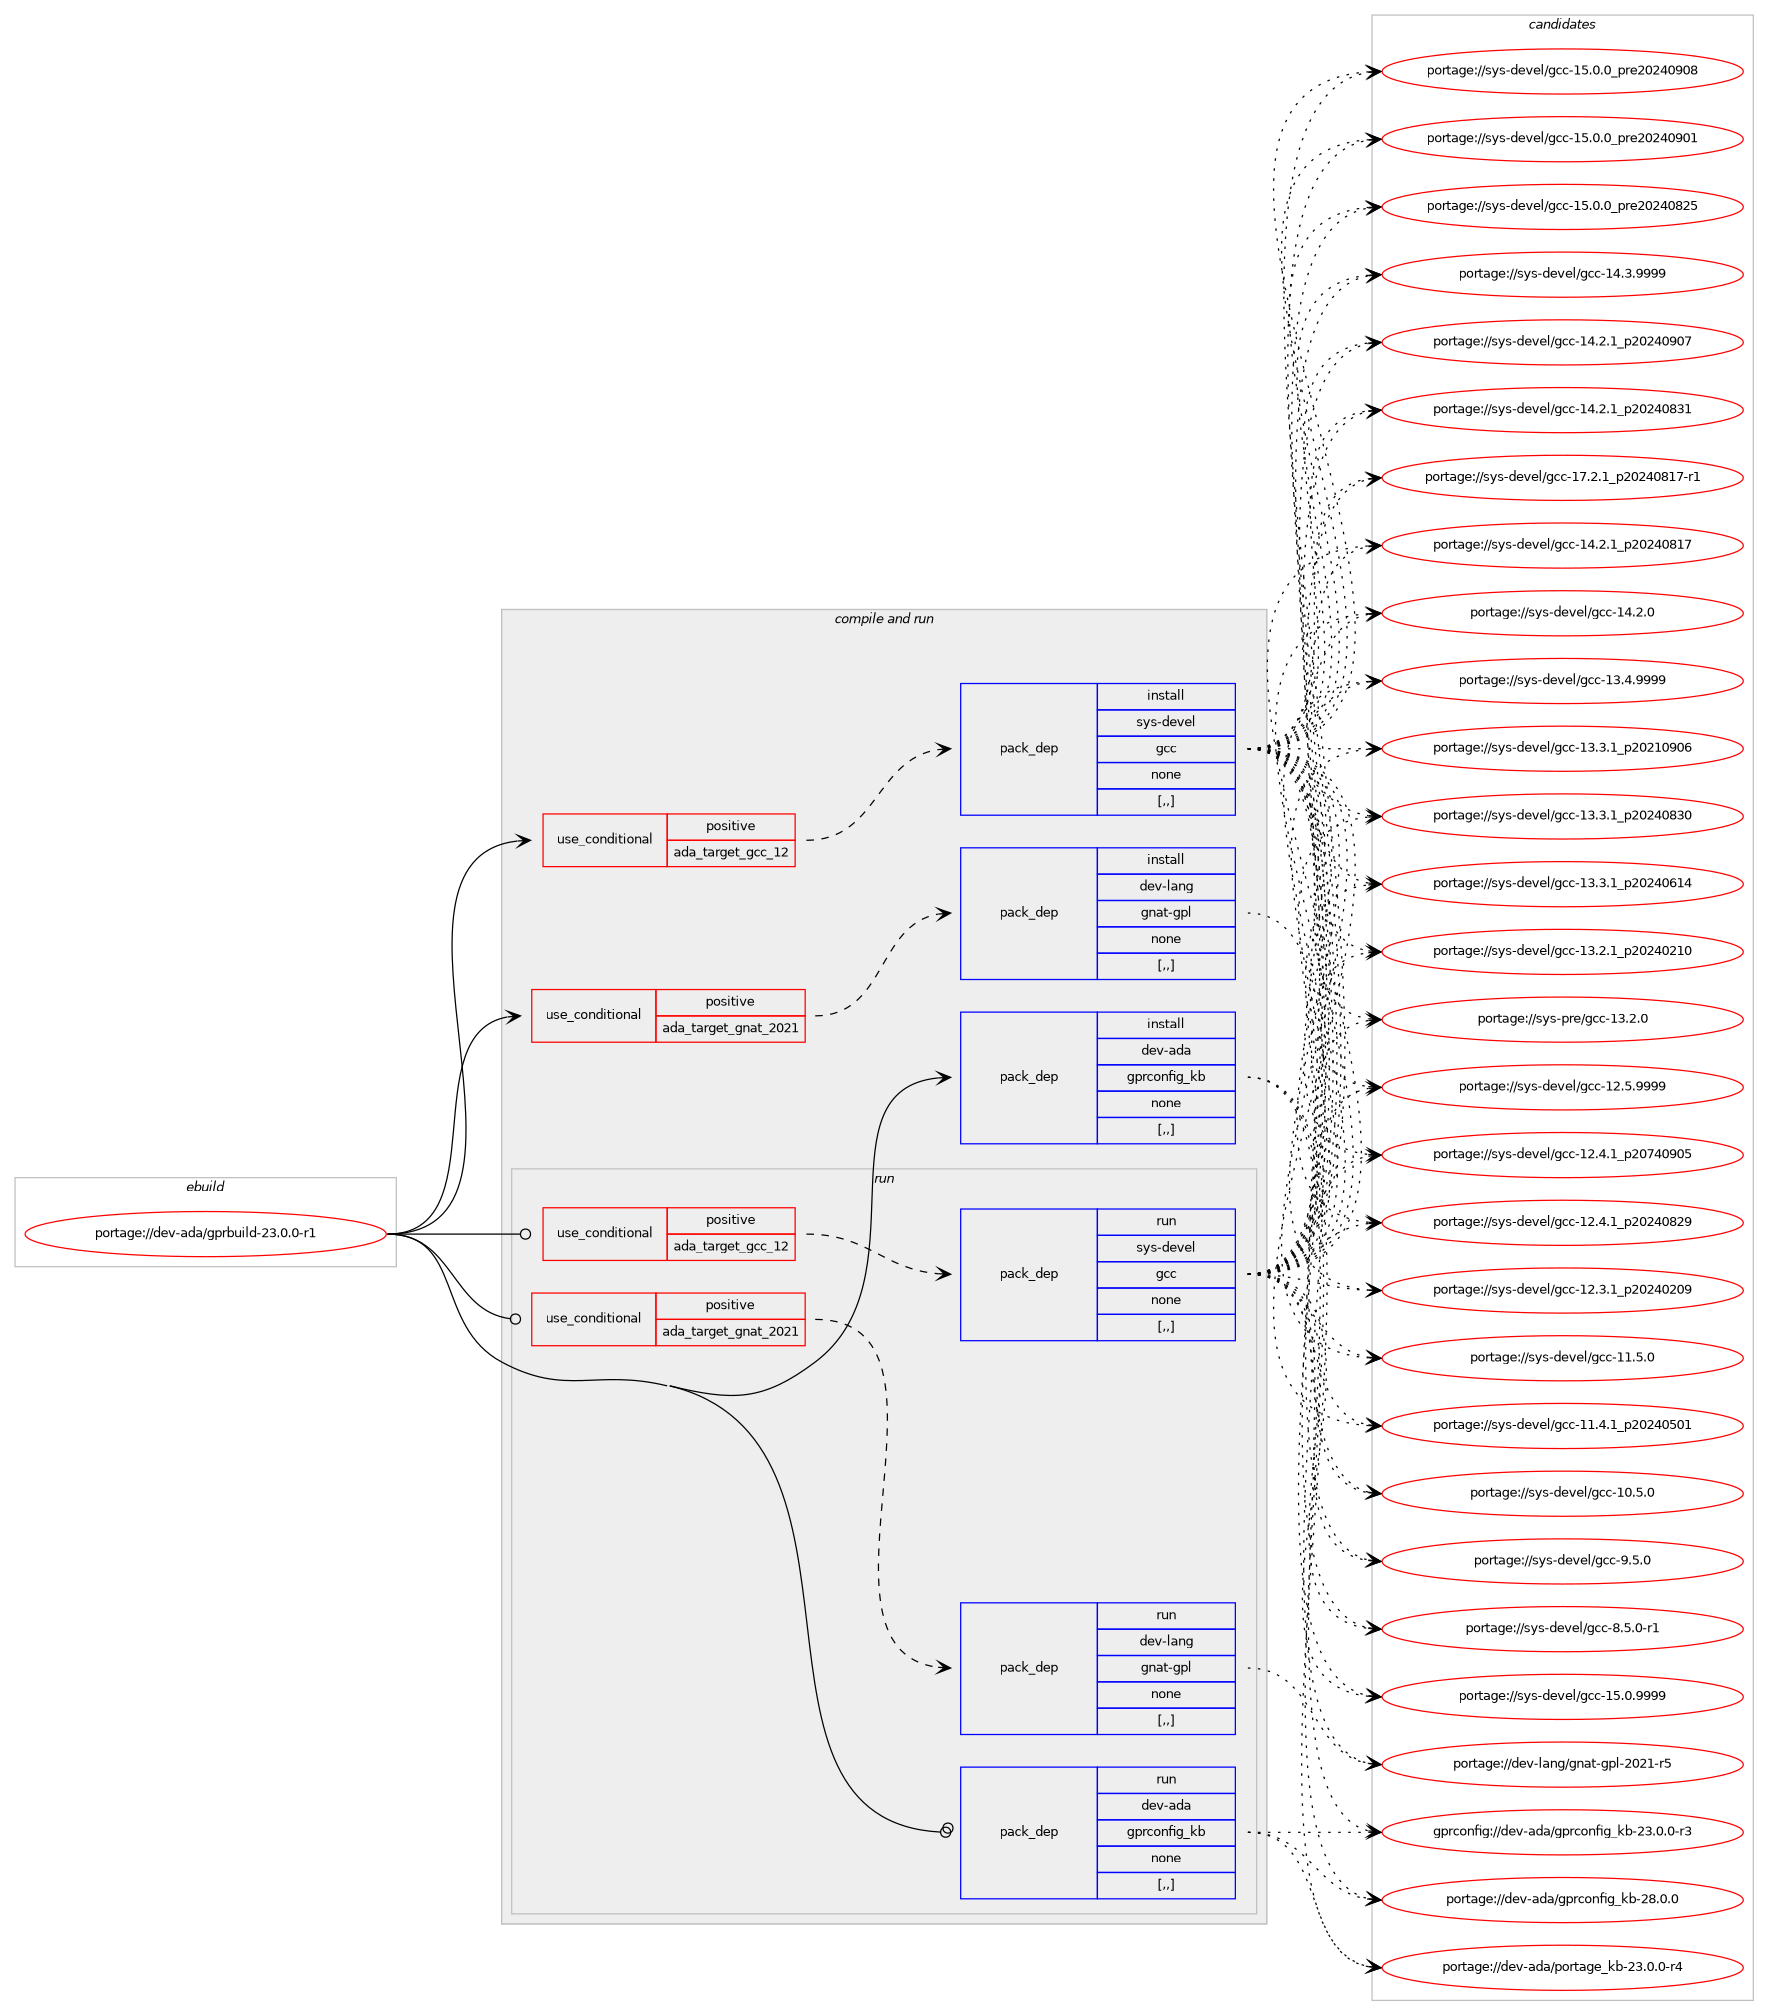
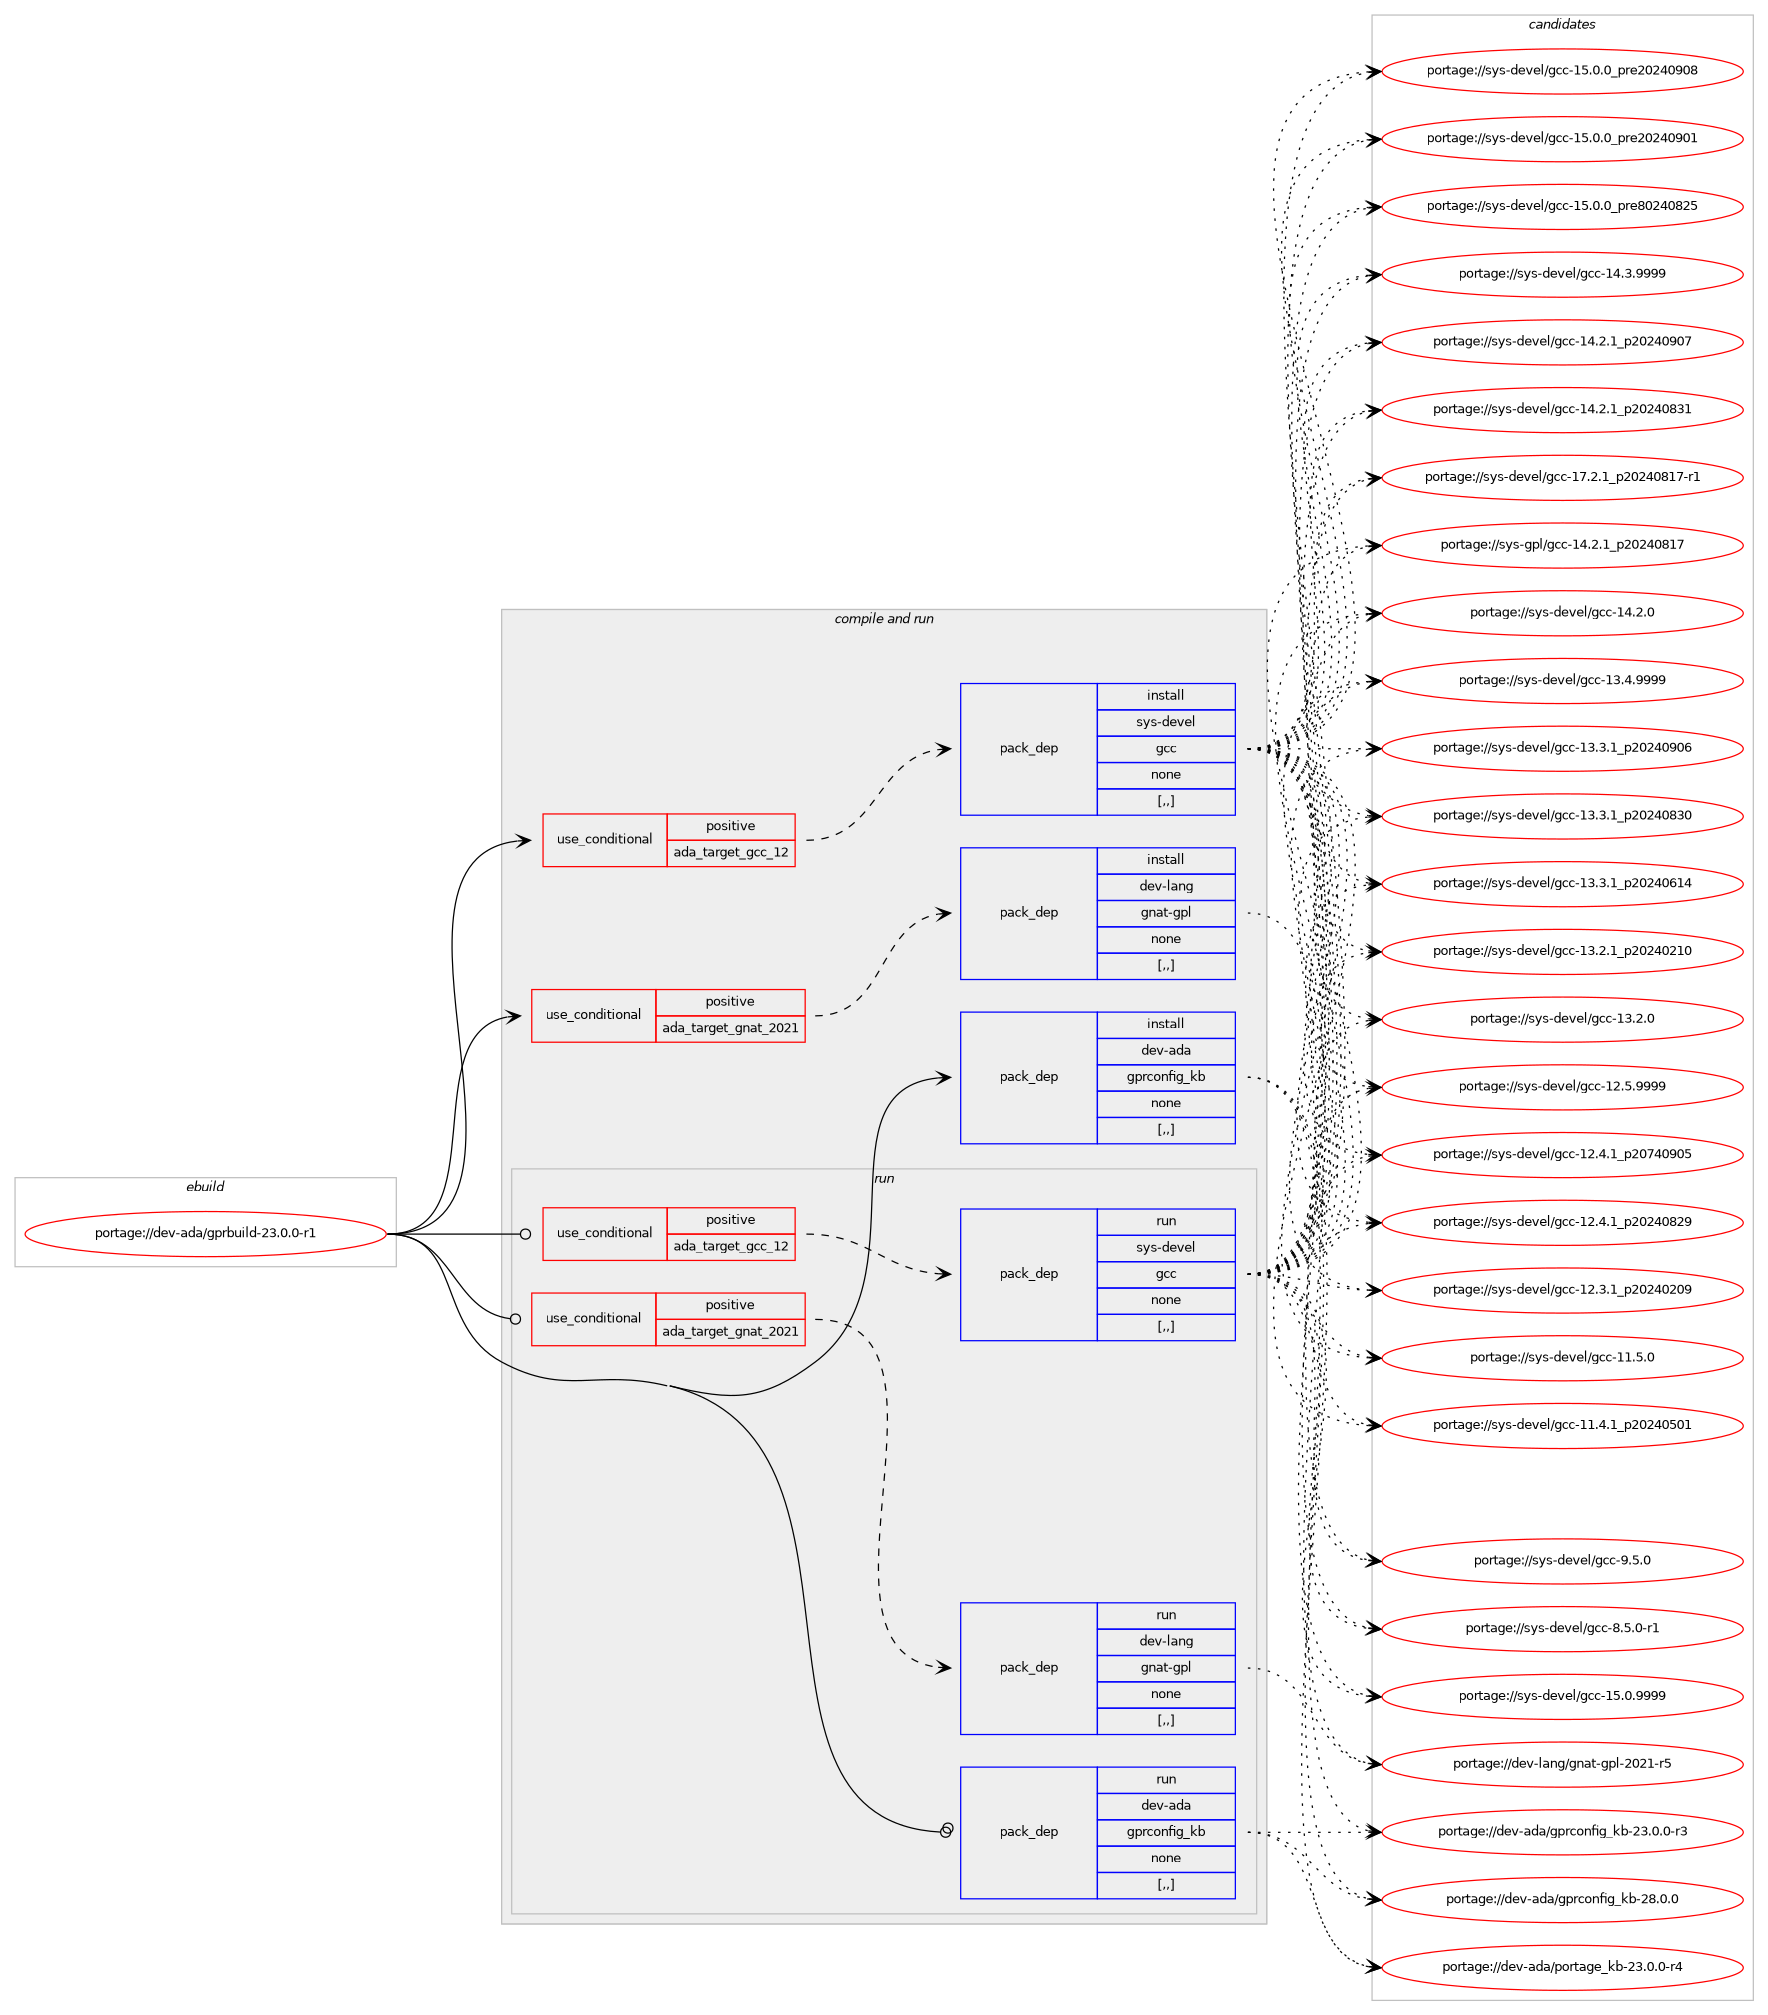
(1563, 207) -> (1563, 207)
(1563, 546) -> (1563, 546)
(1563, 749) -> (1563, 749)
(1563, 1020) -> (1563, 1020)
(1563, 1494) -> none
(1563, 1832) -> (1563, 1832)
